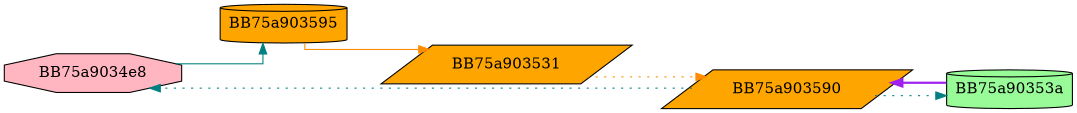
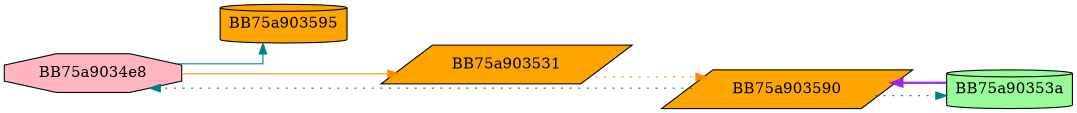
(359, 49) -> (285, 74)
